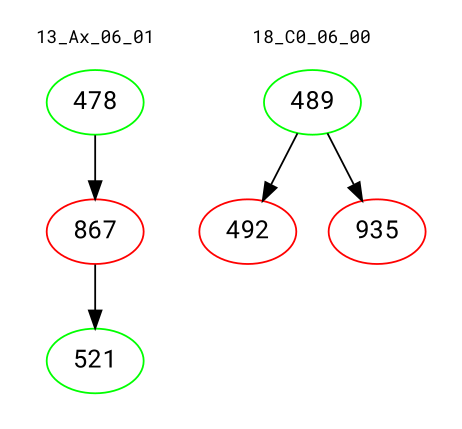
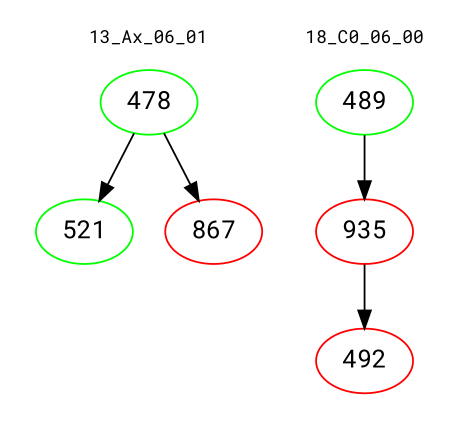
(284, 159) -> (365, 288)
(95, 288) -> (121, 159)
